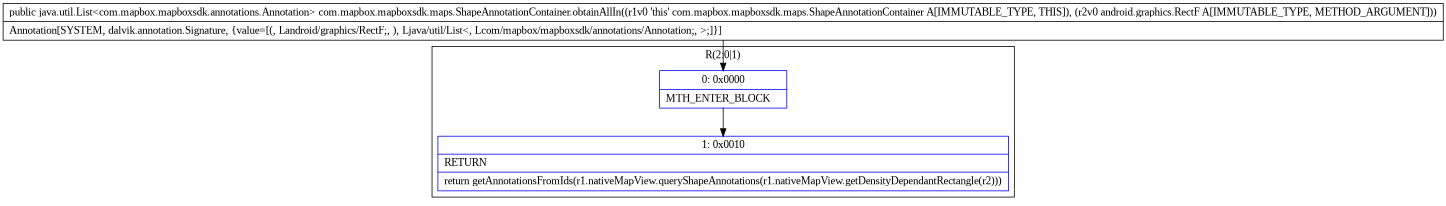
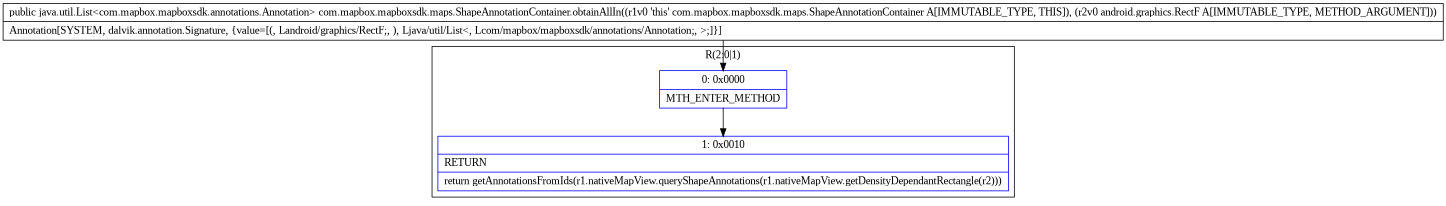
(718, 98) -> (723, 98)
